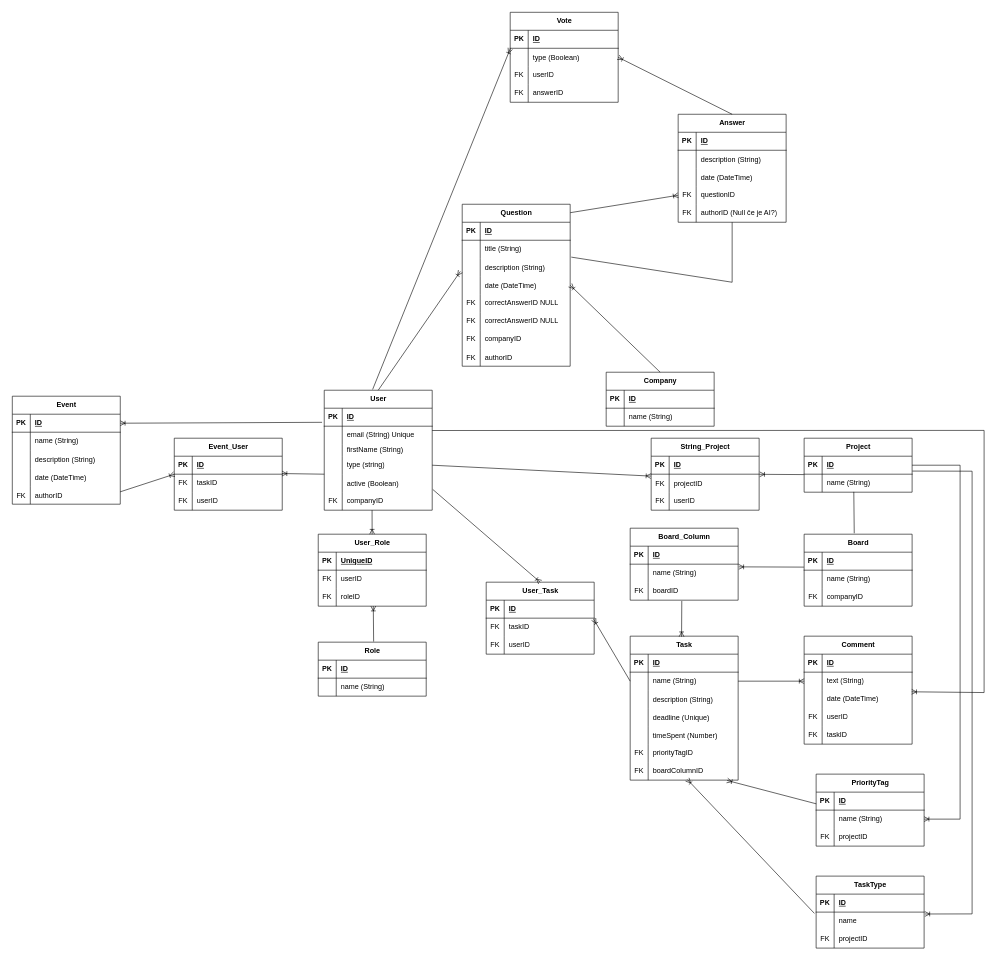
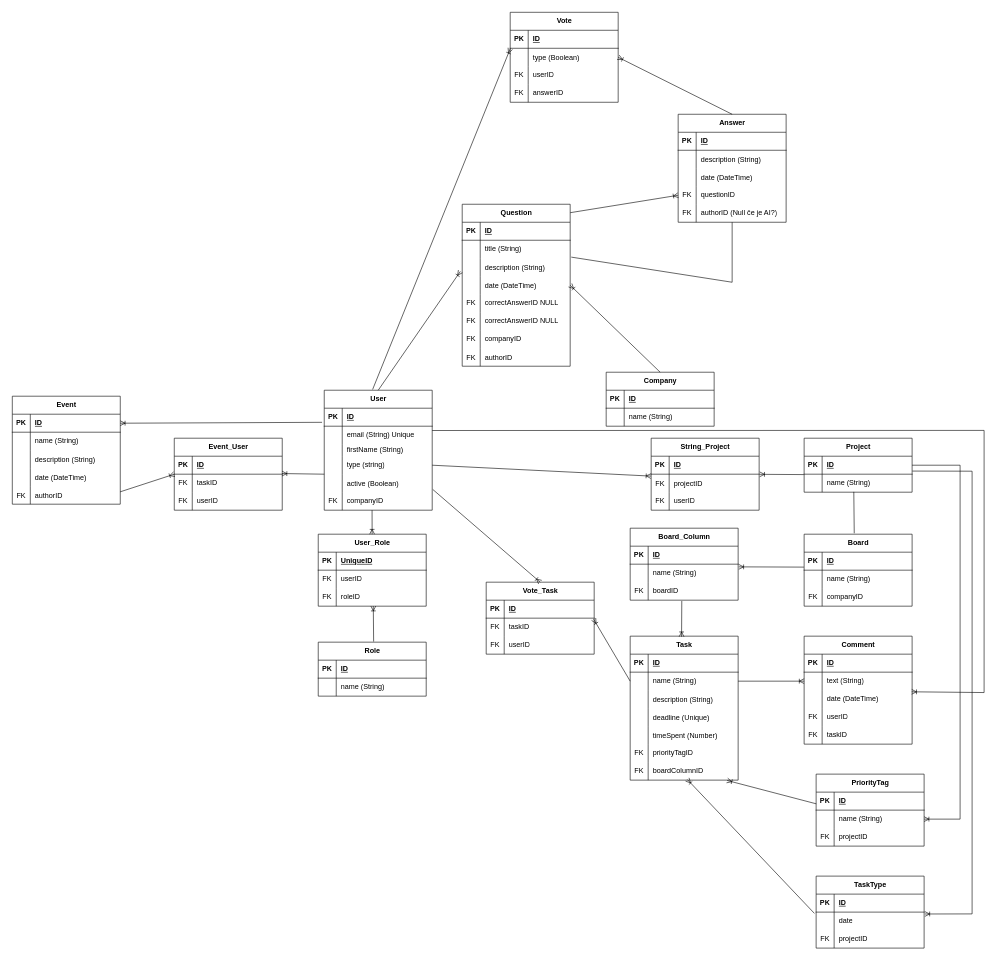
(541, 591) -> (541, 591)
(847, 921) -> (847, 921)
